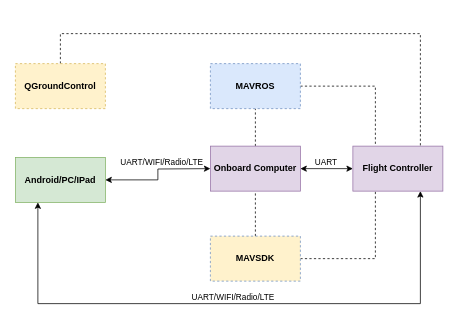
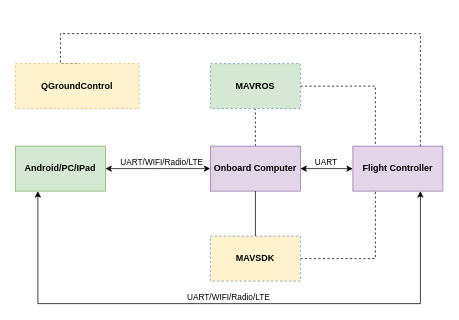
(60, 86) -> (77, 86)
(255, 86) -> (255, 86)
(60, 180) -> (60, 168)
(255, 213) -> (255, 213)
